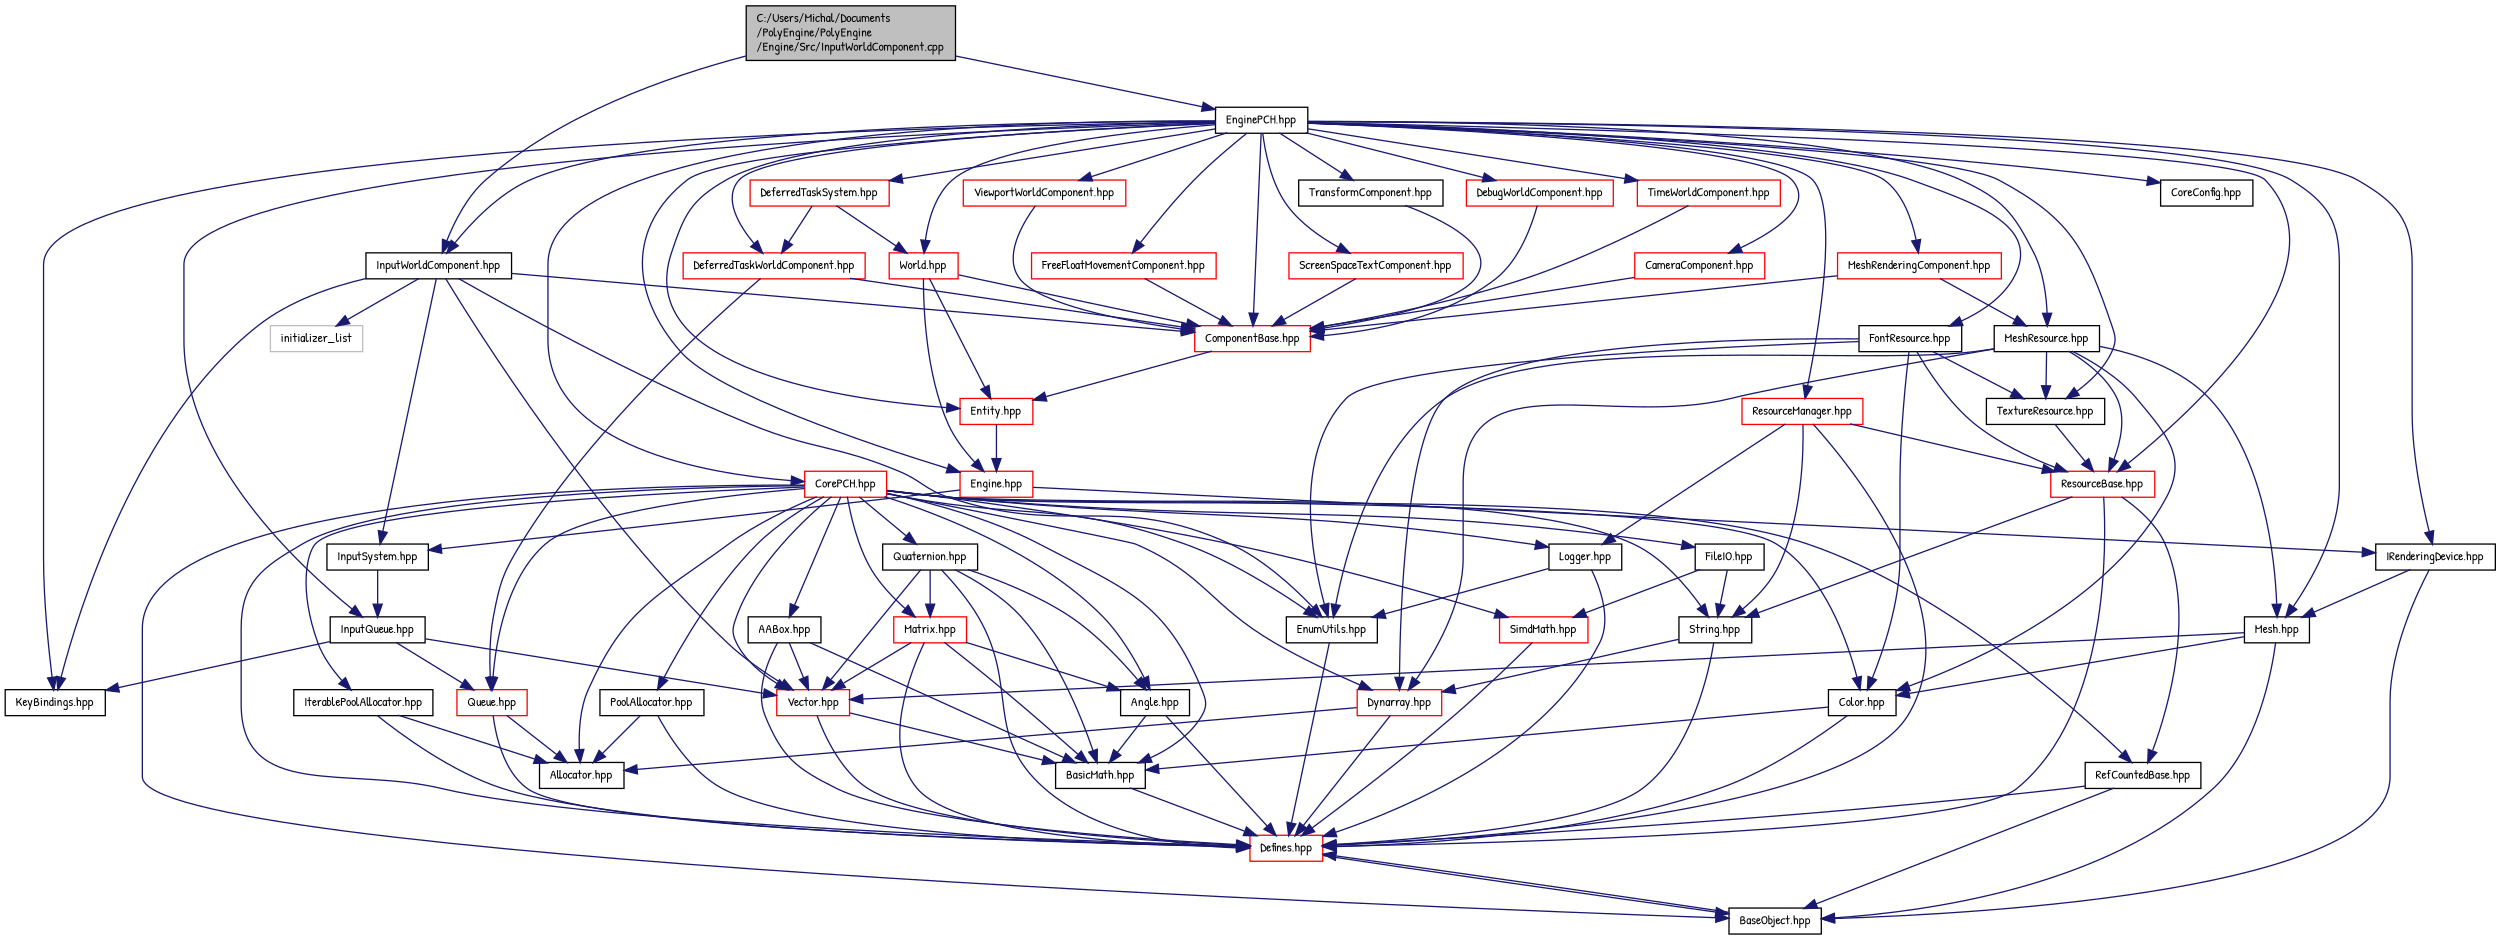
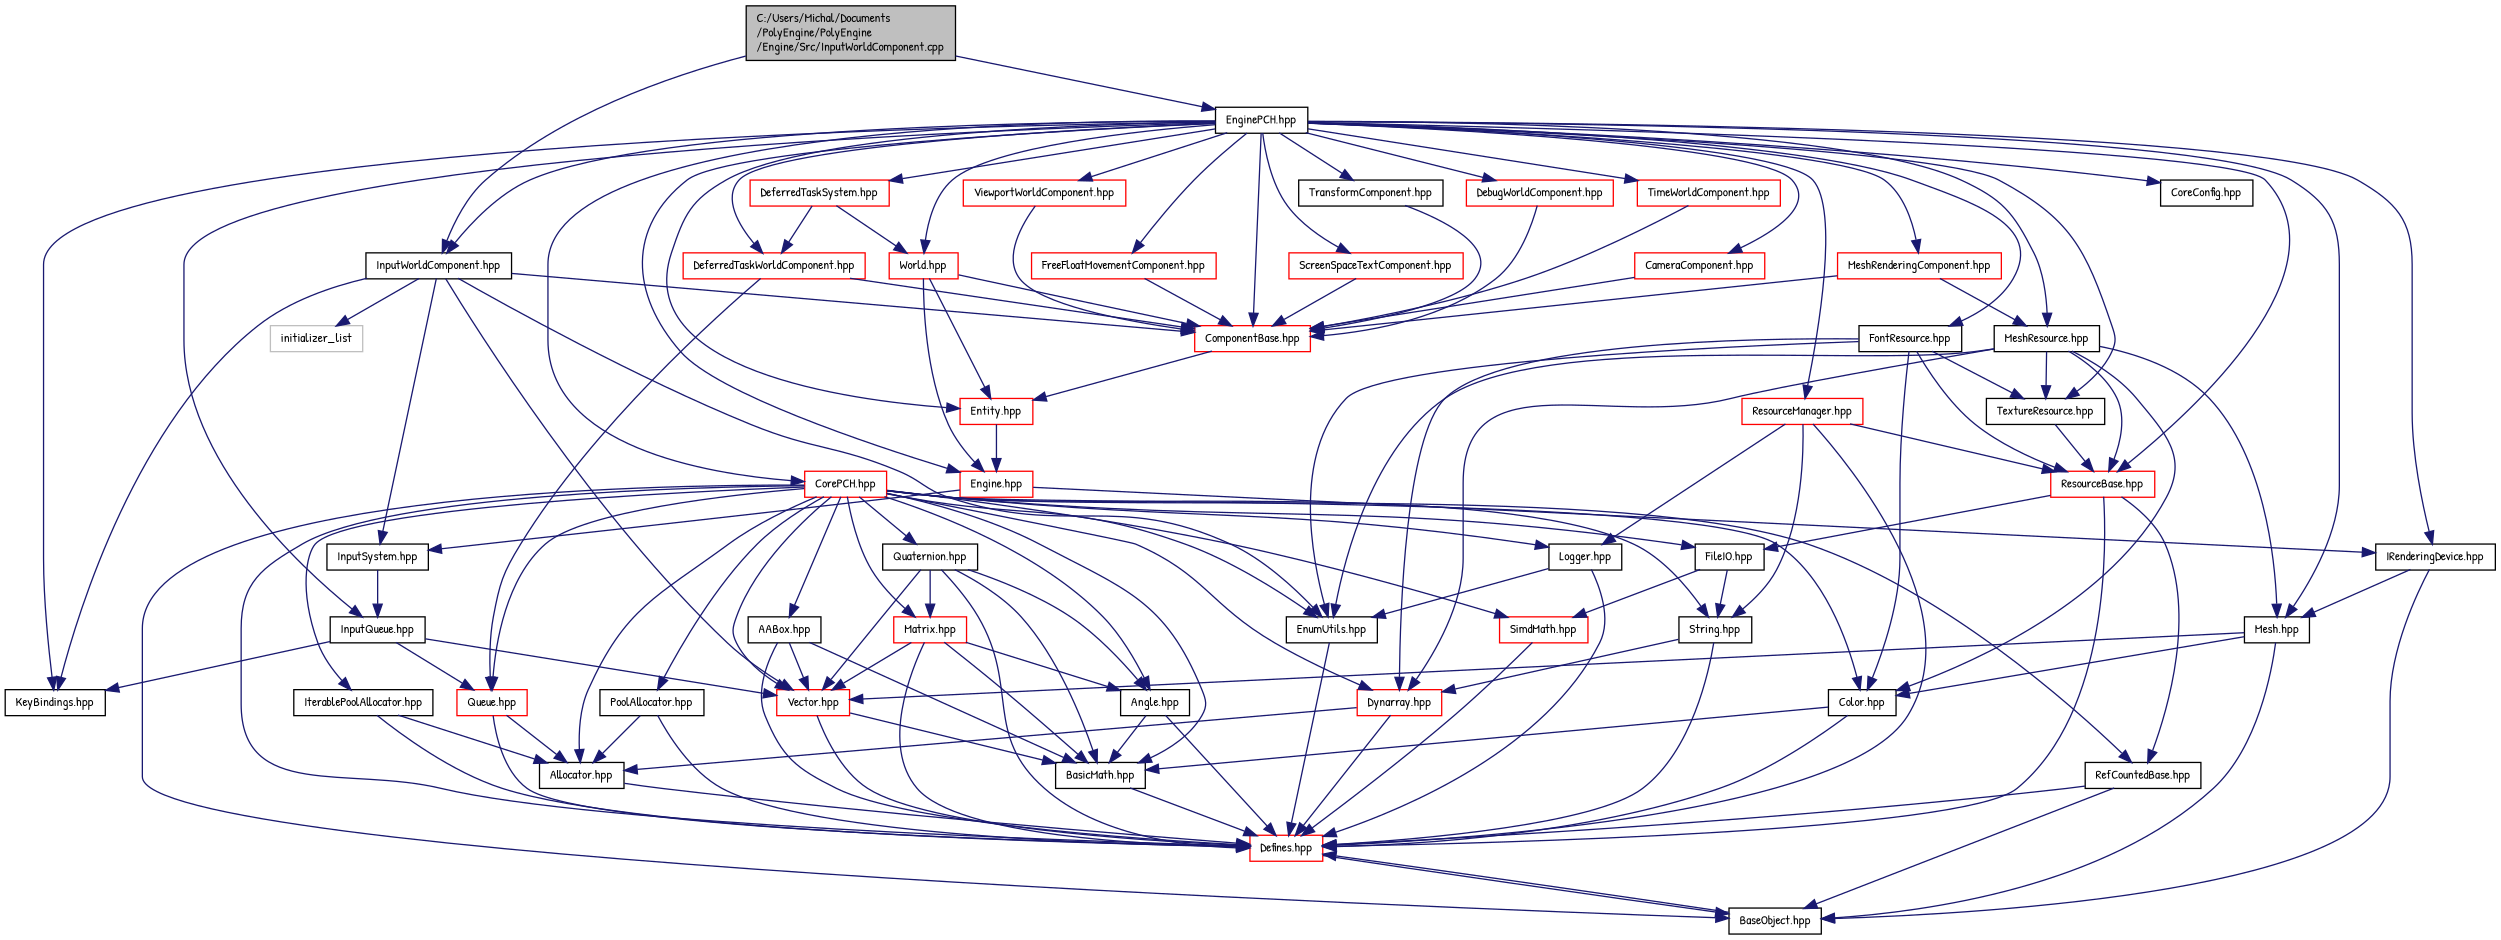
(1915, 555) -> (1914, 521)
none -> (884, 812)
